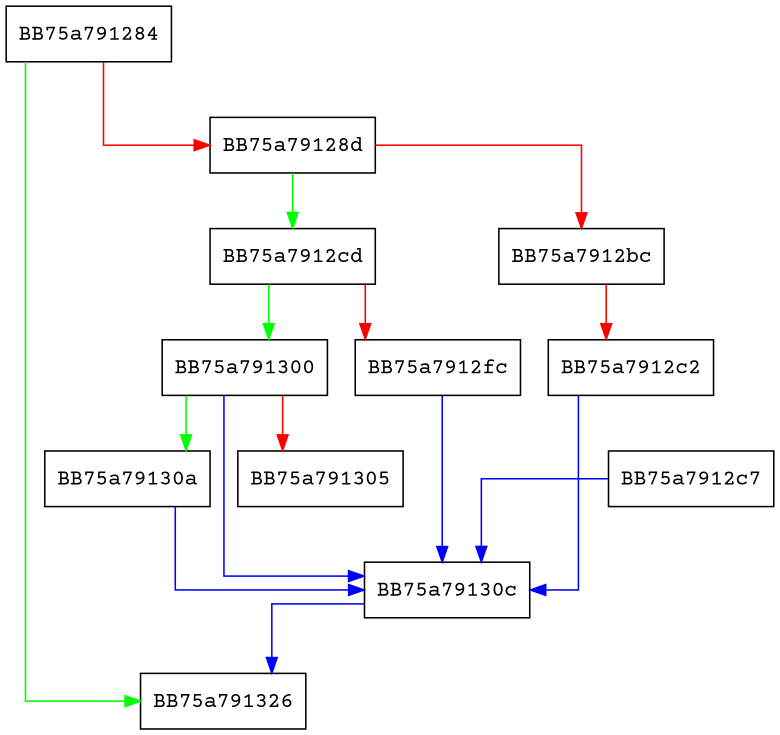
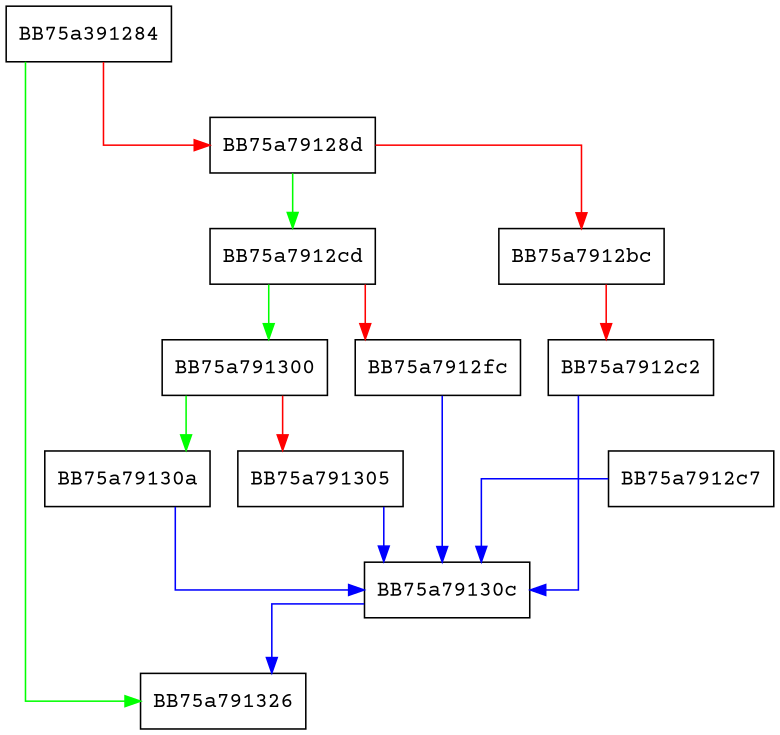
(89, 34) -> (89, 34)
(224, 548) -> (384, 526)
